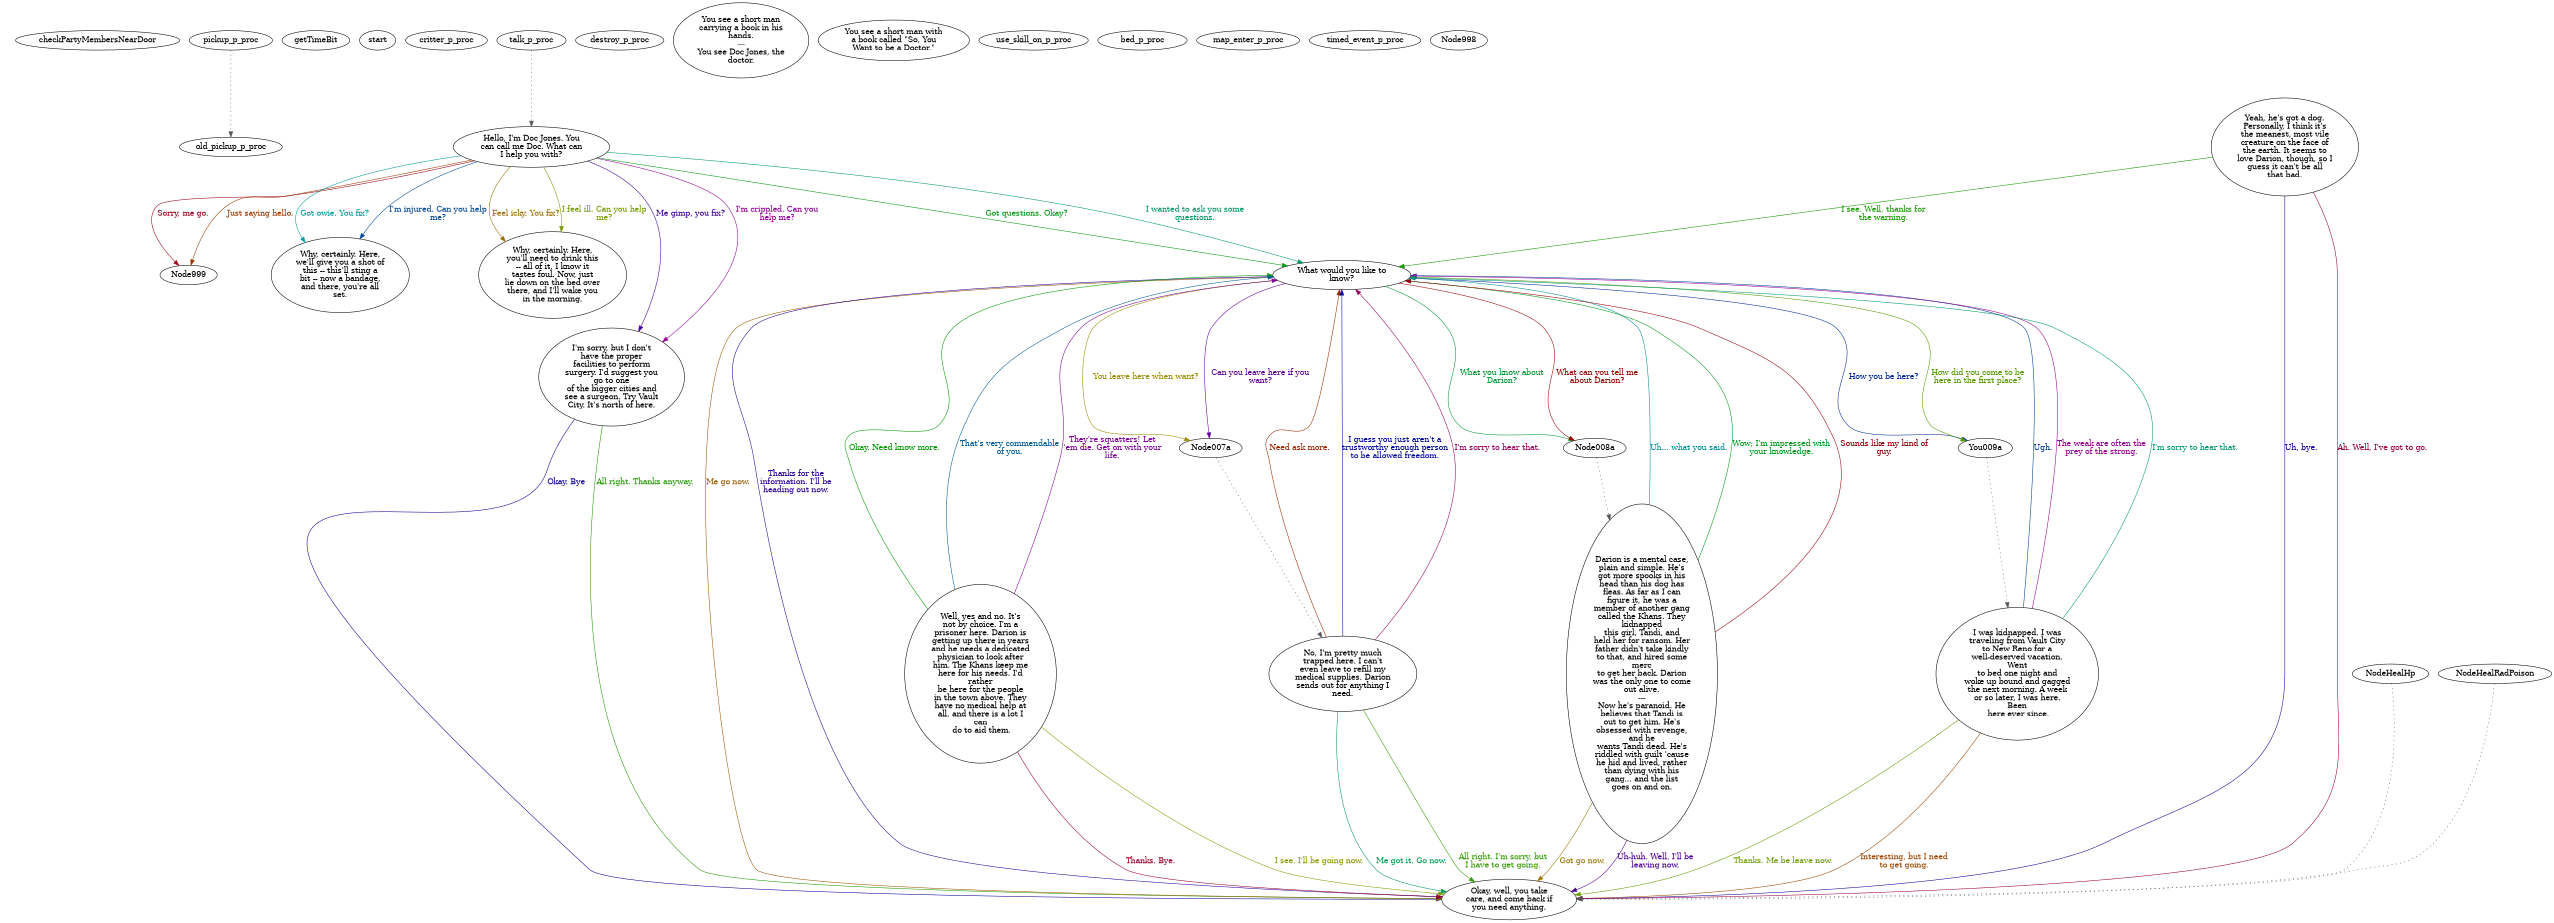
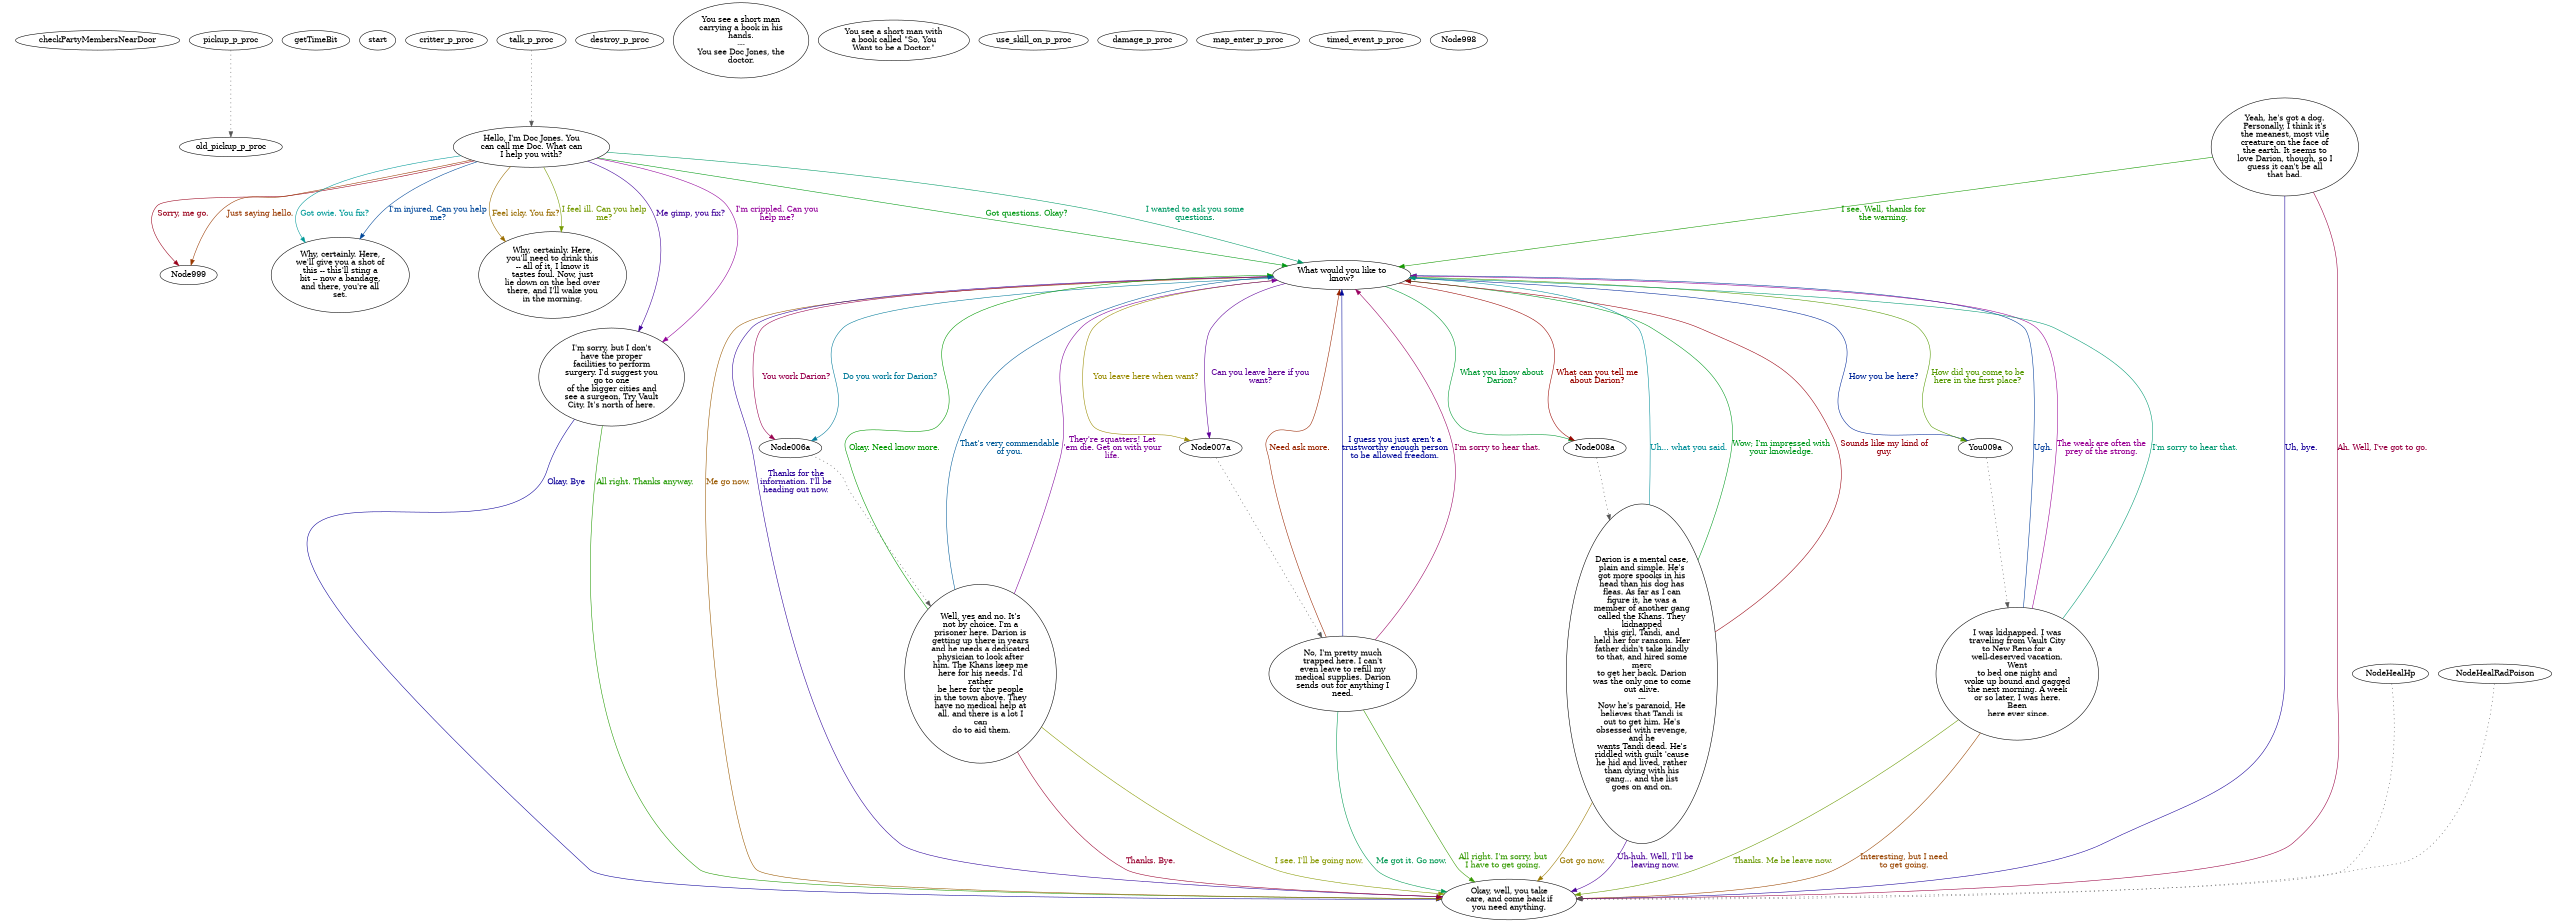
(1142, 40) -> (1142, 40)
none -> (790, 448)
